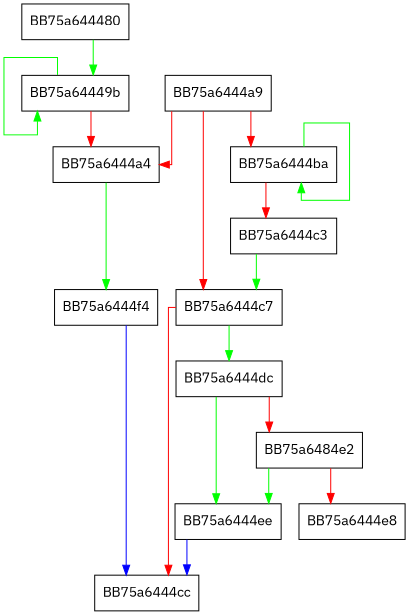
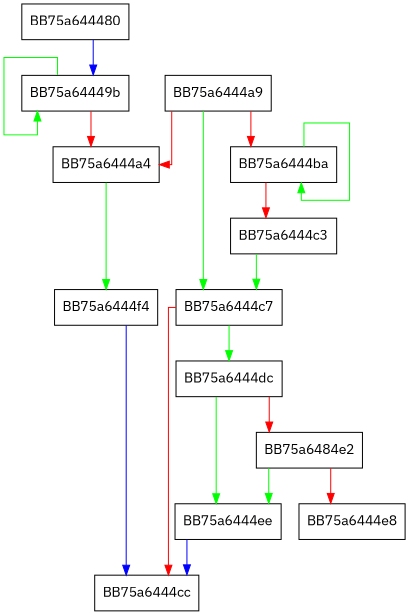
(93, 52) -> (93, 52)
(203, 195) -> (203, 195)
